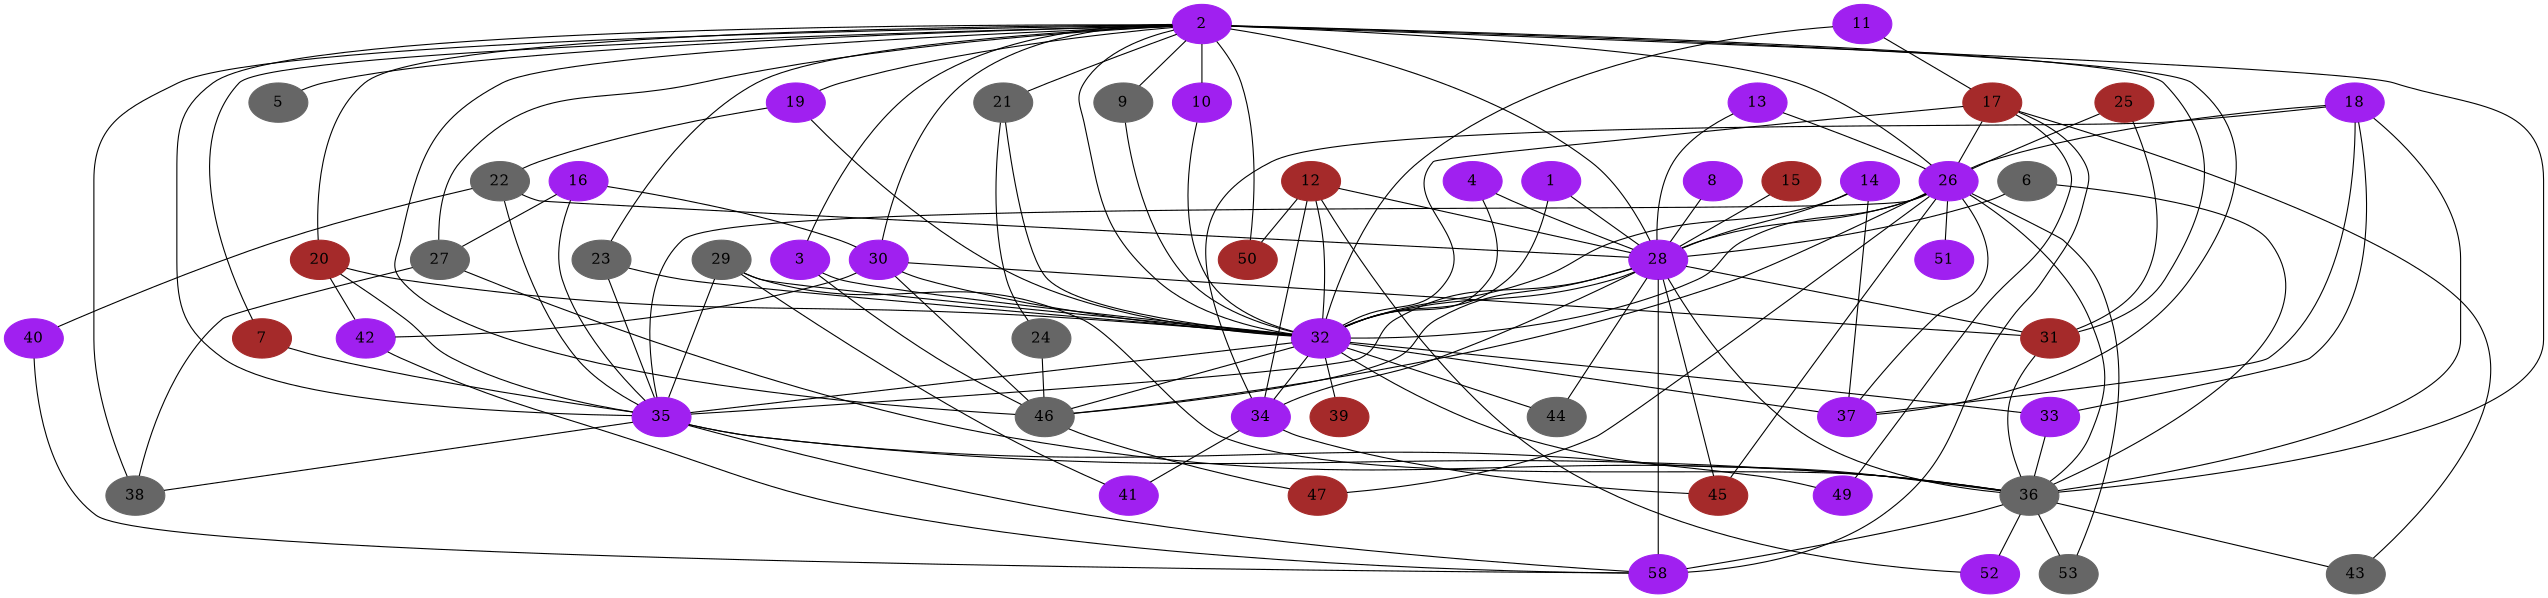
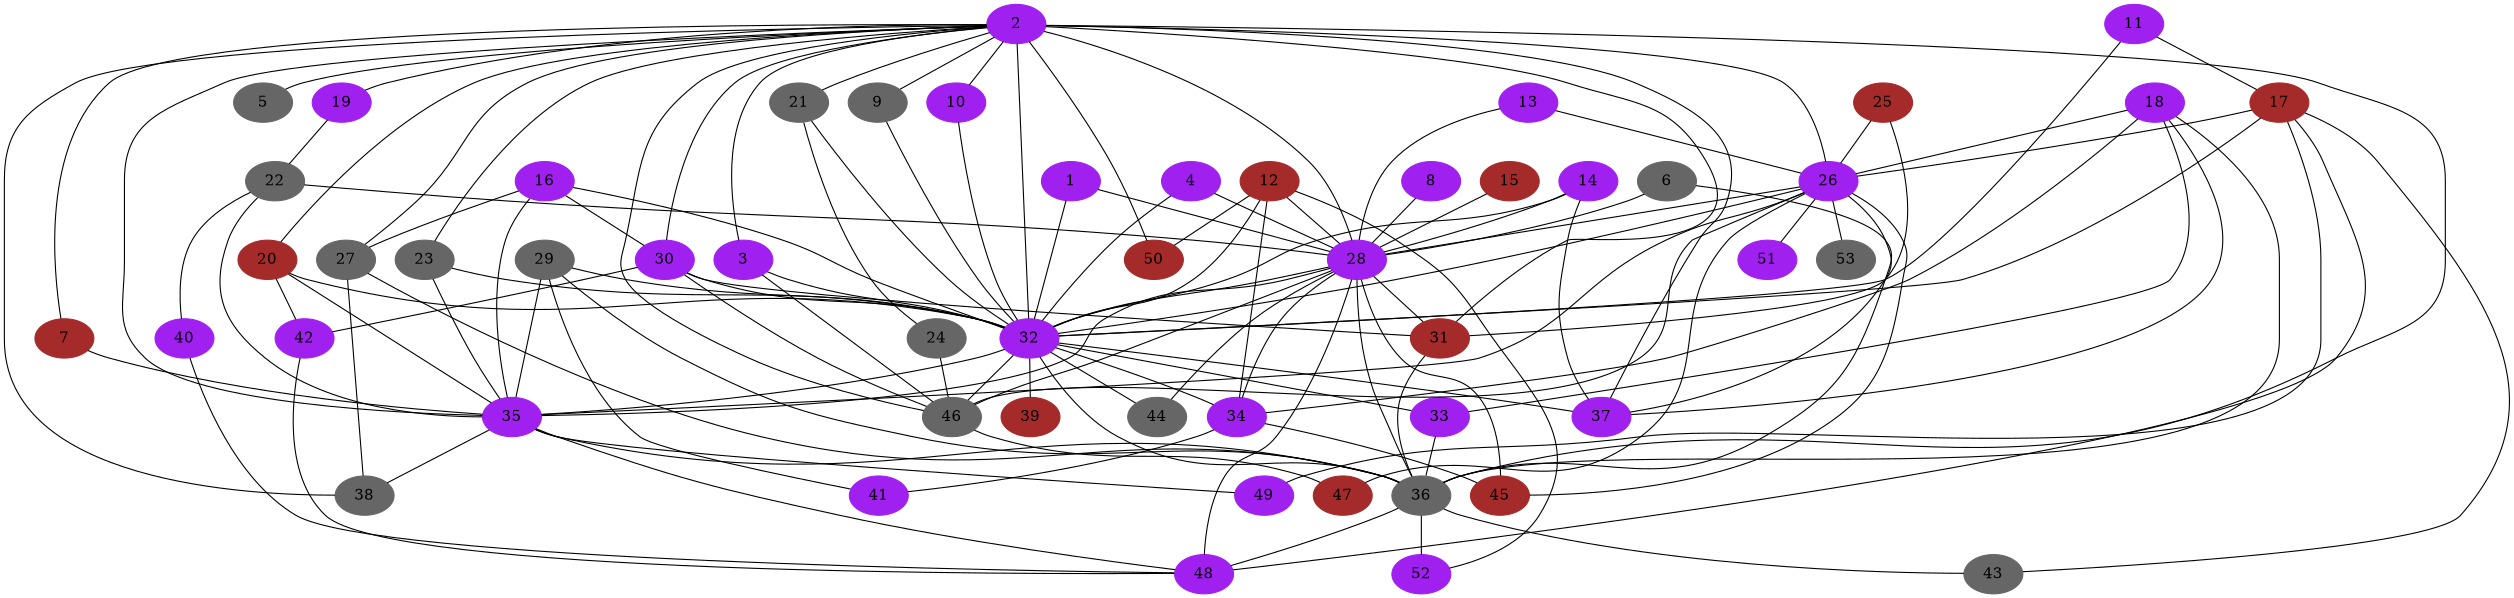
(1027, 281) -> (793, 244)
(2087, 315) -> none
(2049, 535) -> none
(1658, 574) -> (1204, 574)
